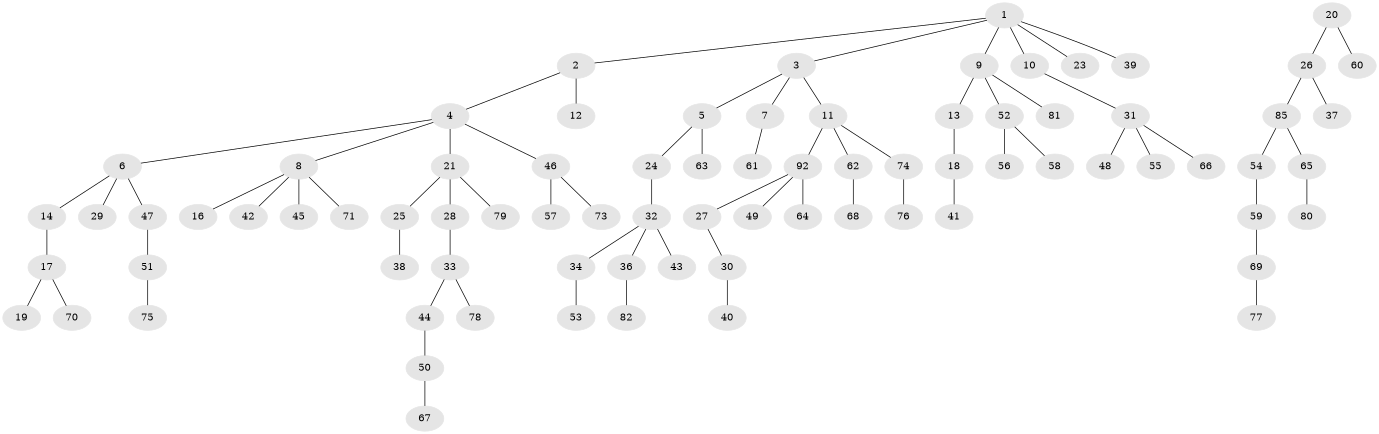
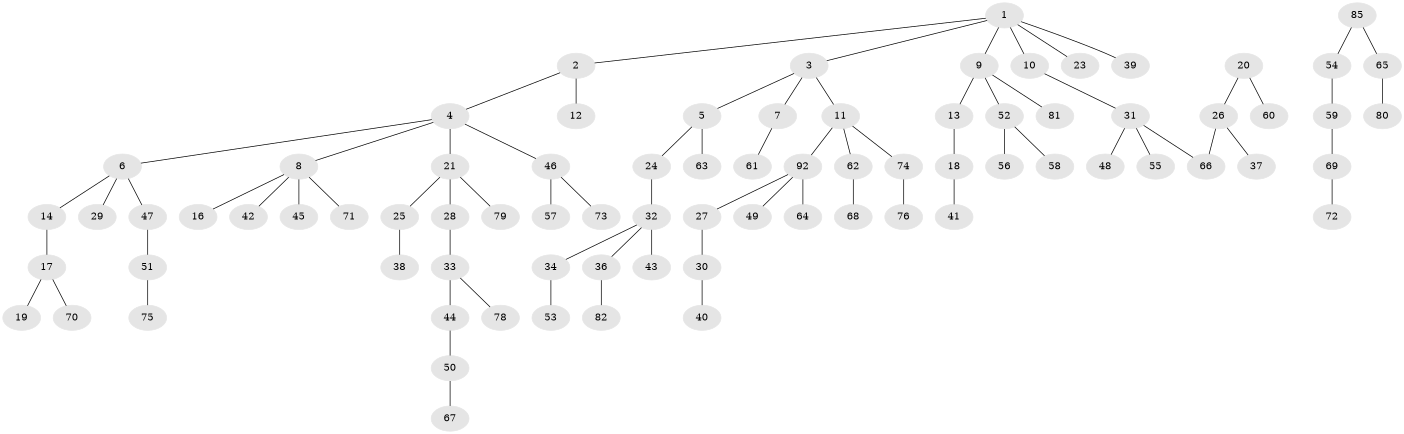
(1294, 91) -> (1212, 141)
(1256, 318) -> (1332, 217)
